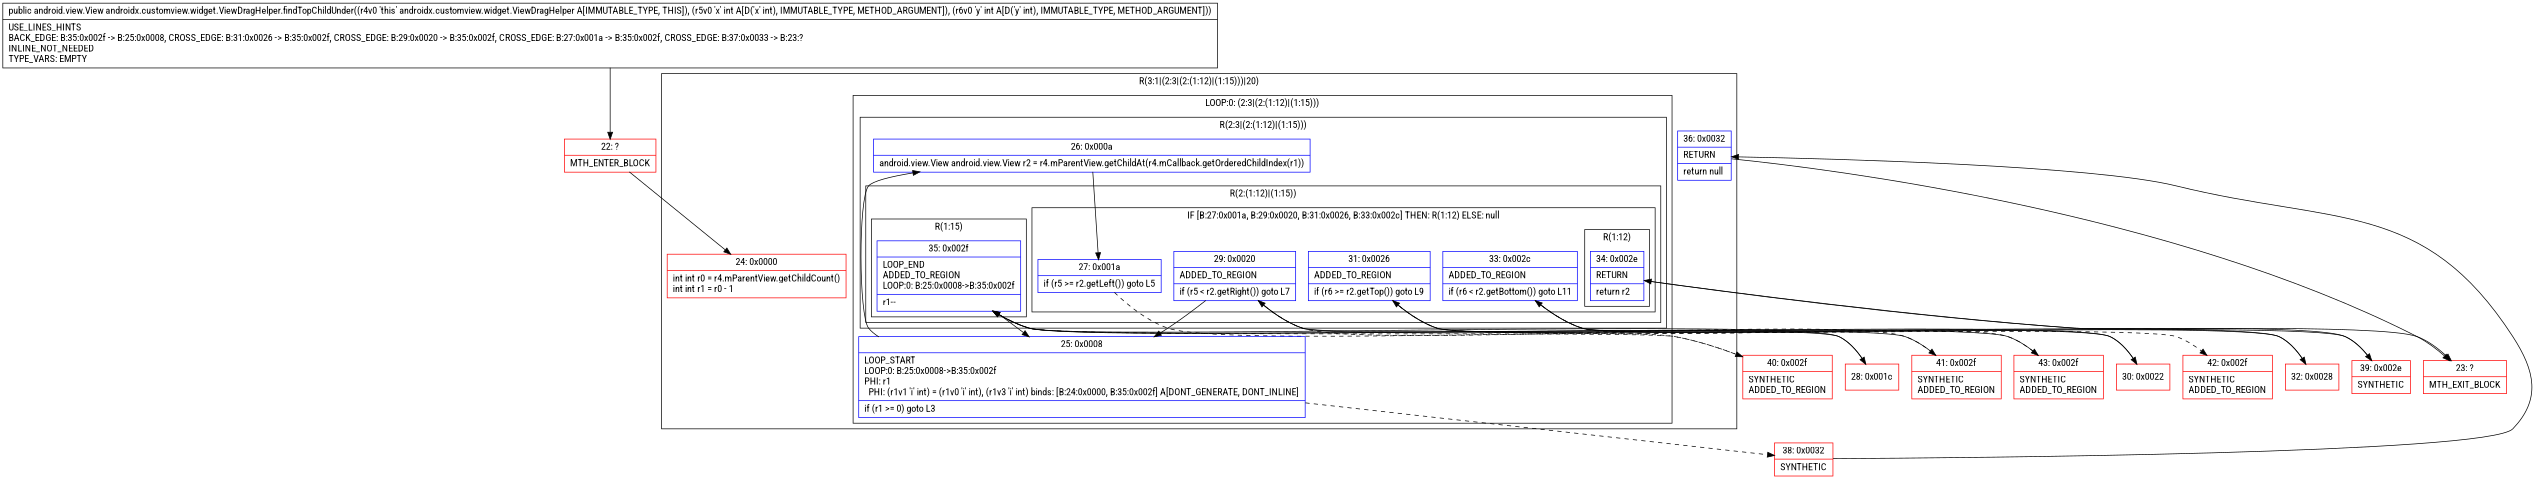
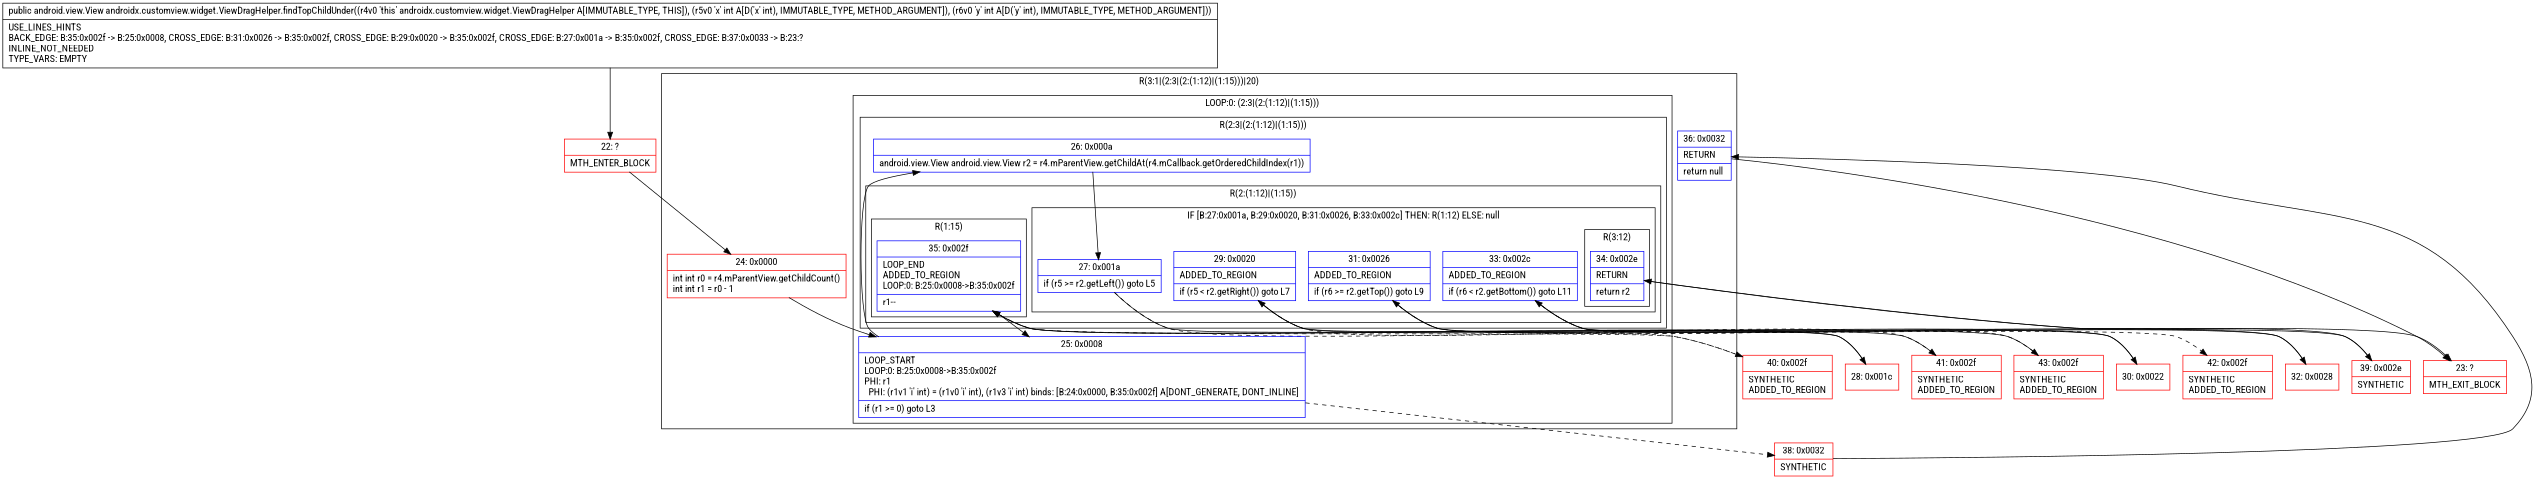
(1617, 238) -> (1617, 238)
(1183, 317) -> (828, 319)
(1430, 330) -> (1487, 331)
